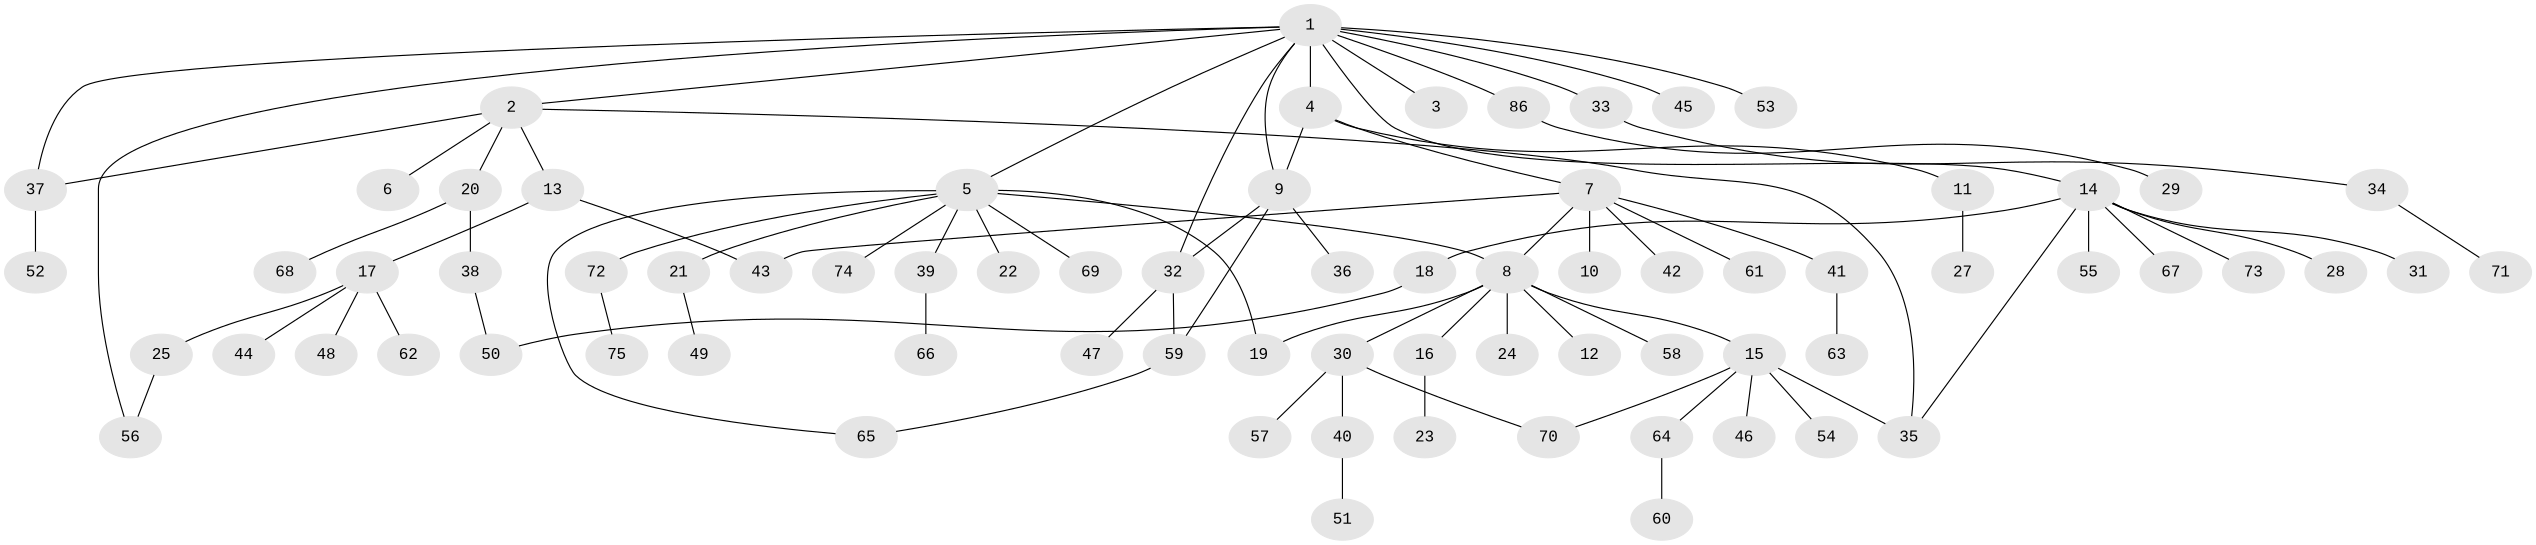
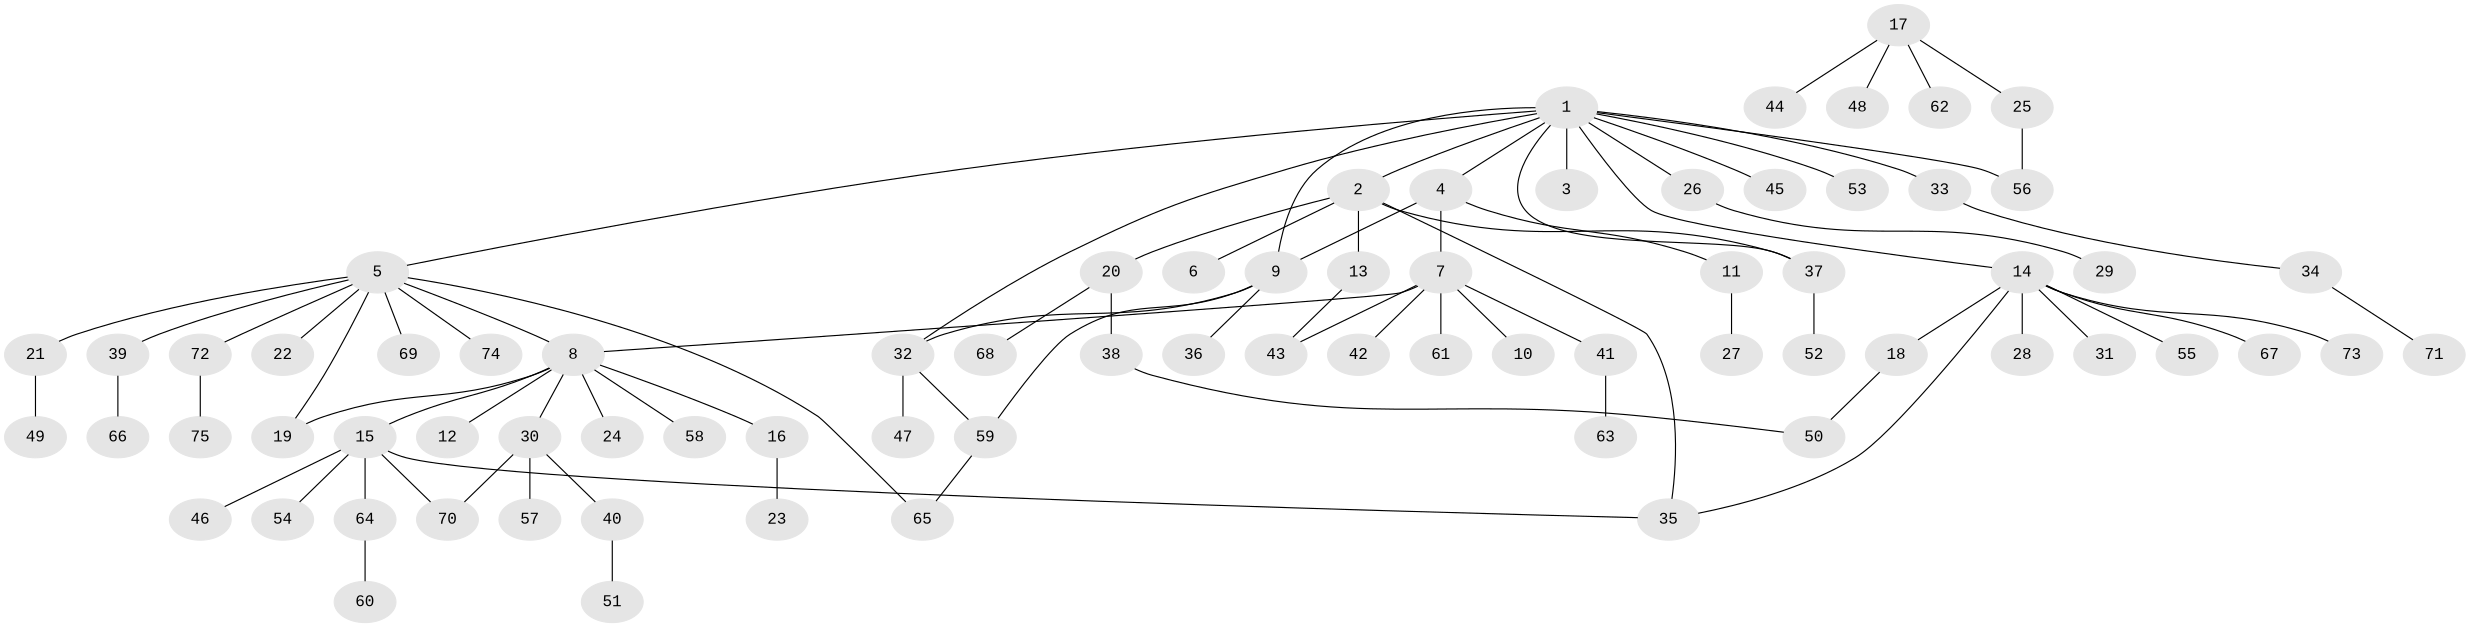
(1519, 108) -> (1693, 190)
(461, 233) -> none
